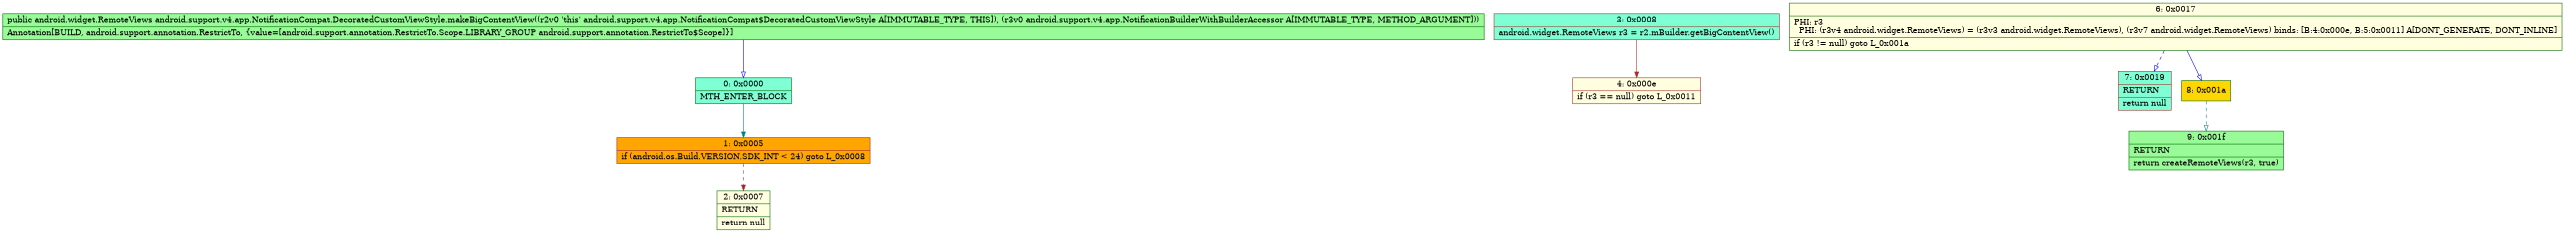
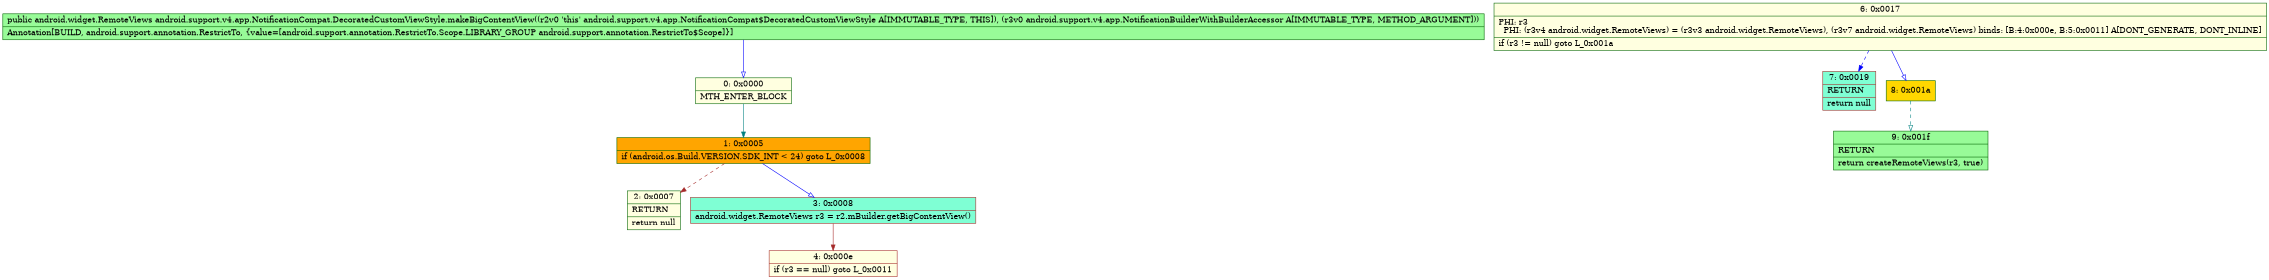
(2161, 58) -> (1865, 58)
(743, 91) -> (743, 91)
(743, 151) -> (743, 151)
none -> (786, 179)
